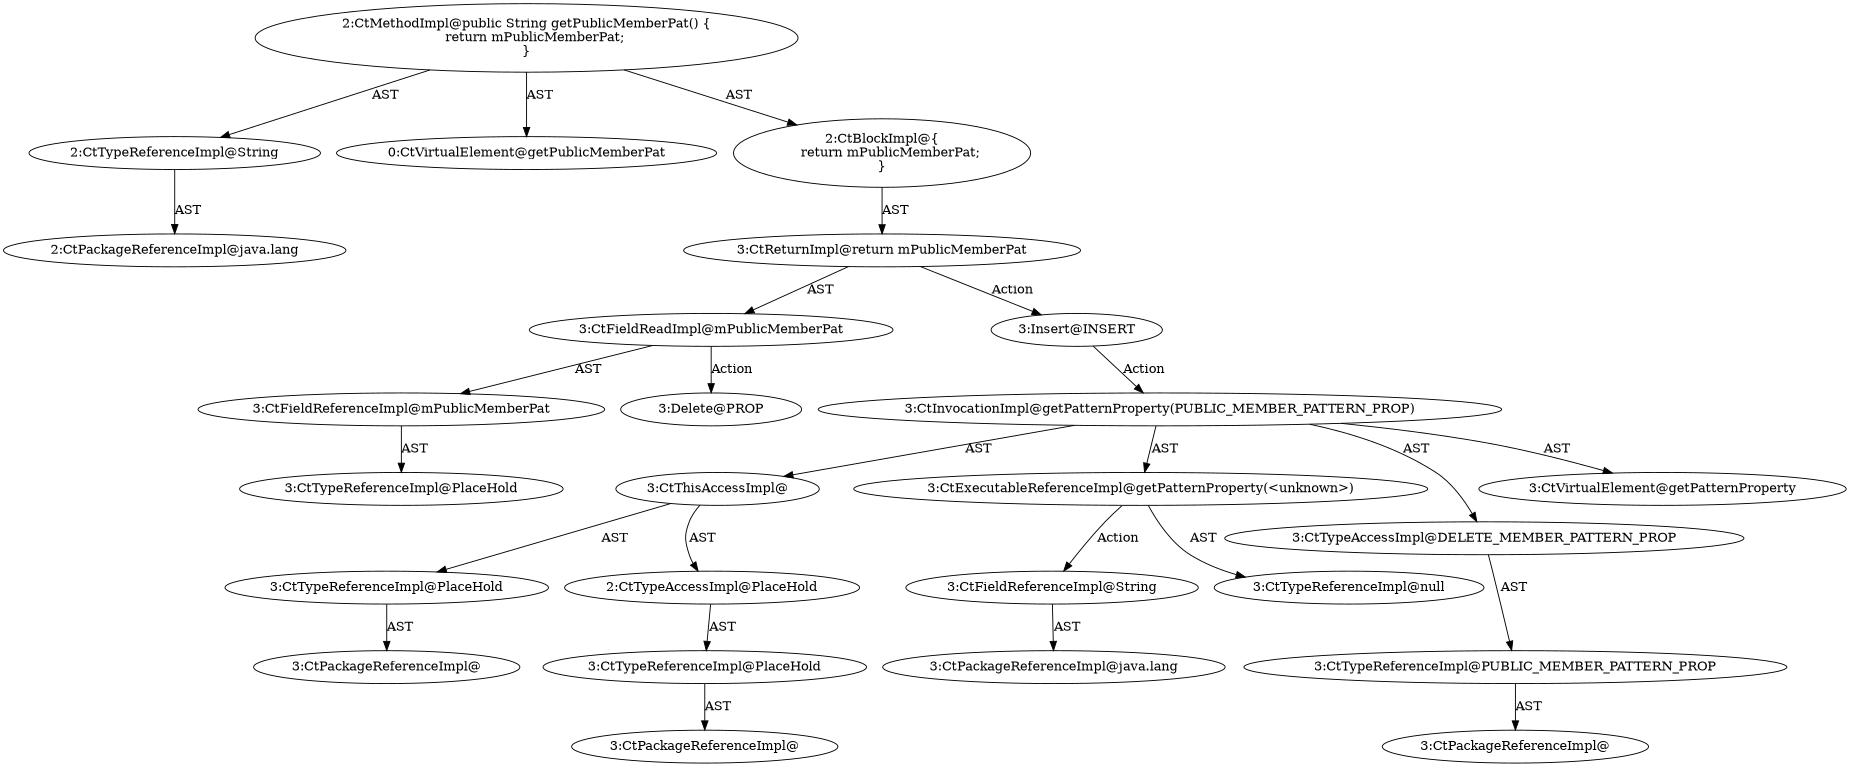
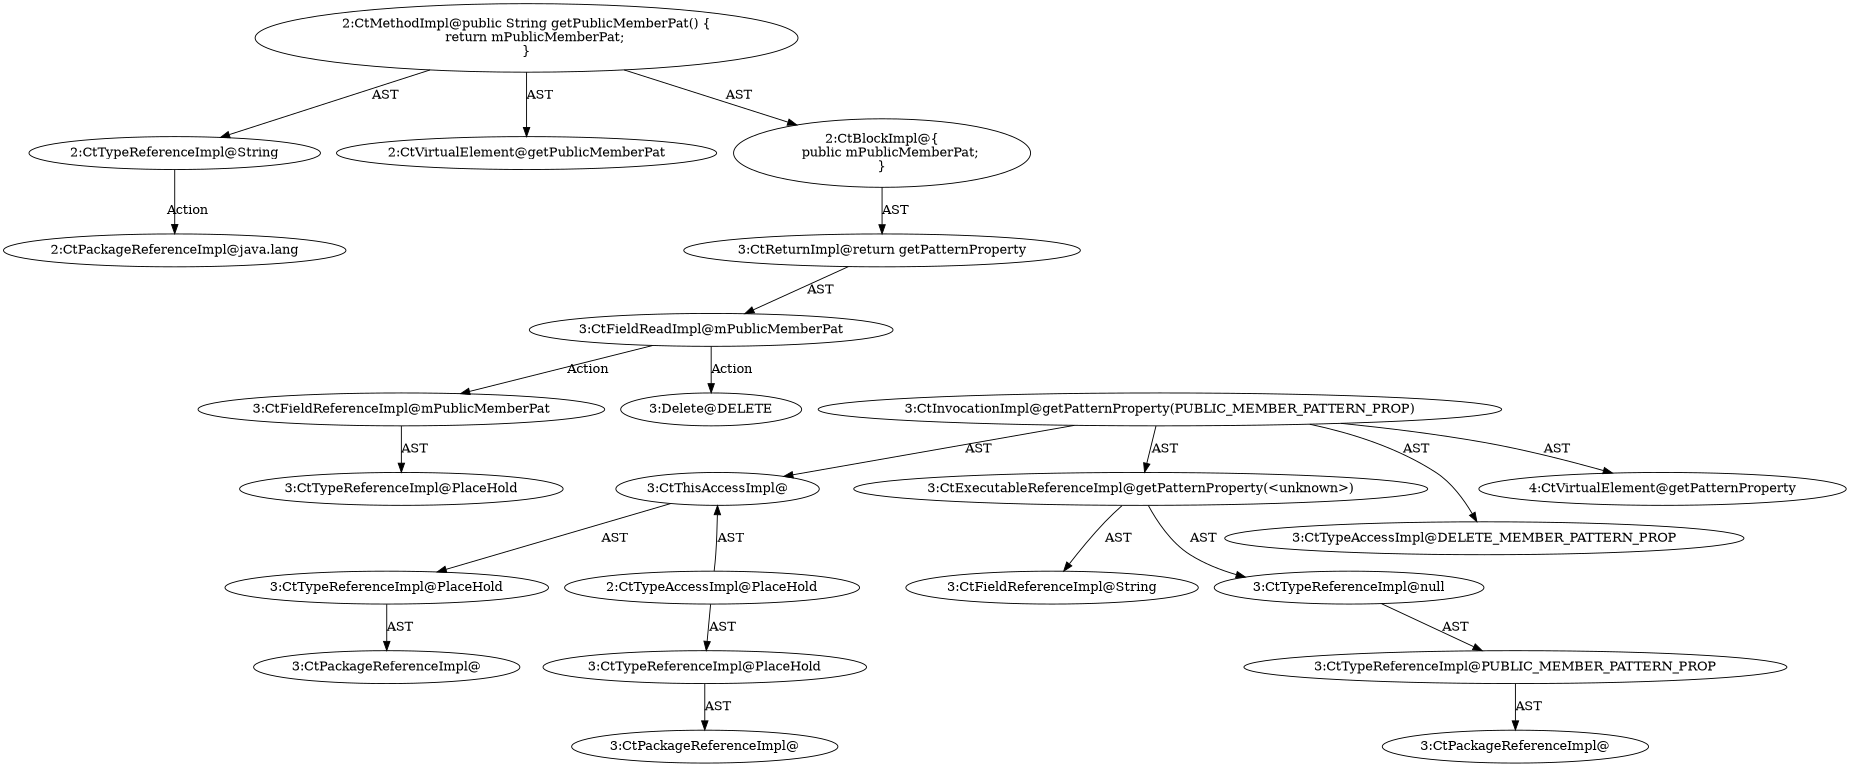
(527, 153) -> (527, 153)
(882, 153) -> (882, 153)
(188, 211) -> (188, 211)
(882, 250) -> (882, 250)
(1077, 330) -> none
(588, 370) -> (588, 370)
(711, 409) -> (711, 409)
(1663, 489) -> (1663, 489)
(686, 533) -> (716, 543)
(1118, 538) -> (1118, 538)
(1499, 598) -> (1428, 625)
(1054, 667) -> none
